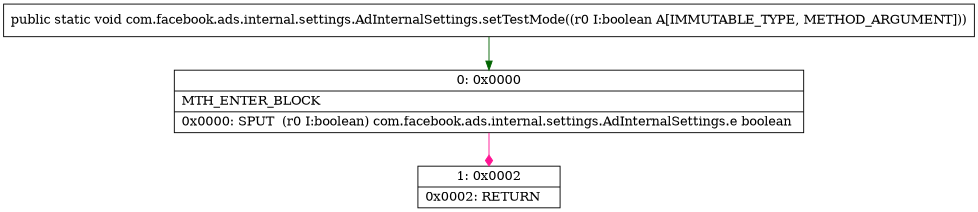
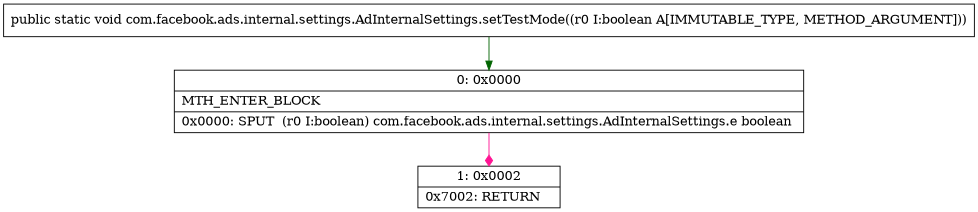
(489, 197) -> (489, 197)
